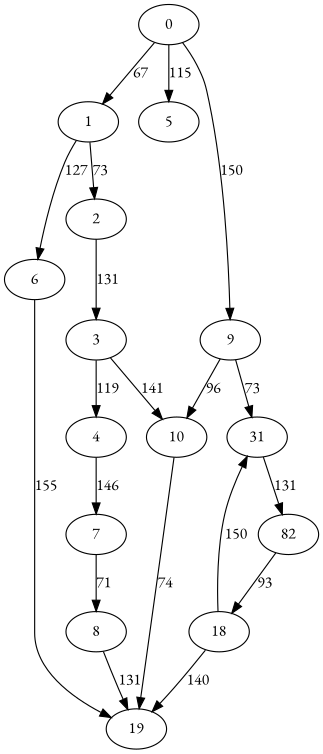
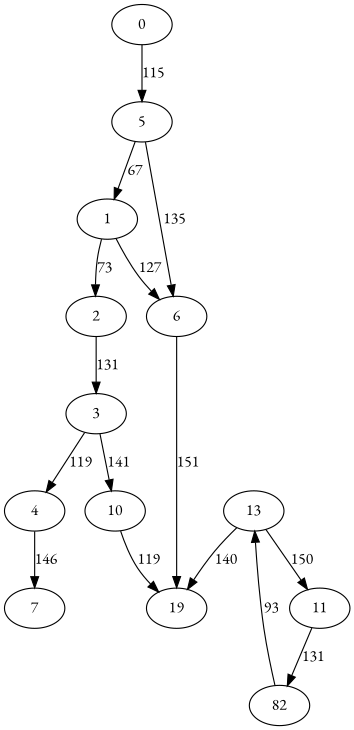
(132, 69) -> (127, 165)
none -> (158, 213)
(230, 340) -> none
(257, 437) -> (320, 608)
(46, 486) -> (188, 462)
(165, 583) -> (149, 560)
(96, 632) -> none
(219, 632) -> (254, 511)
